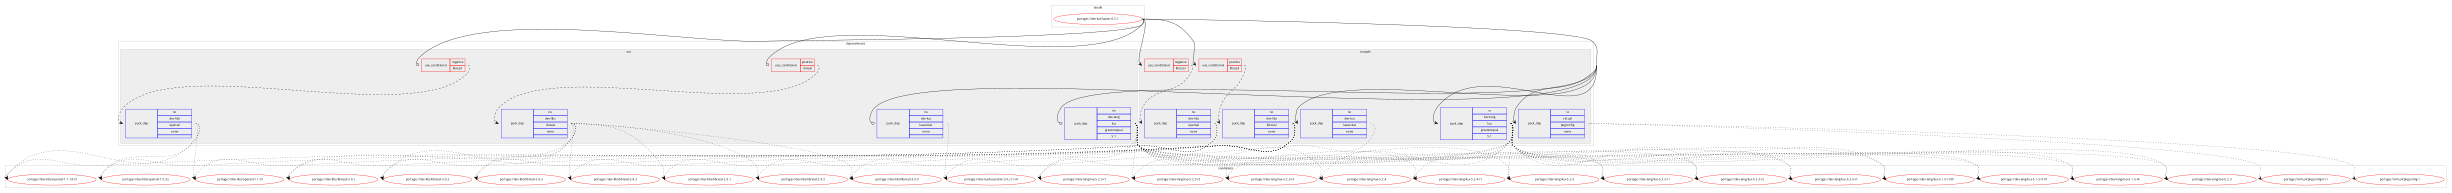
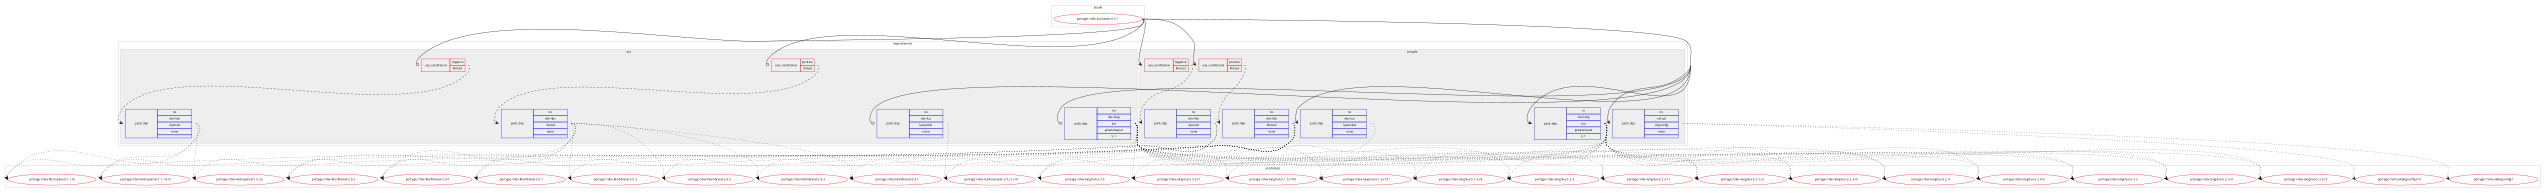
none -> (1085, 180)
